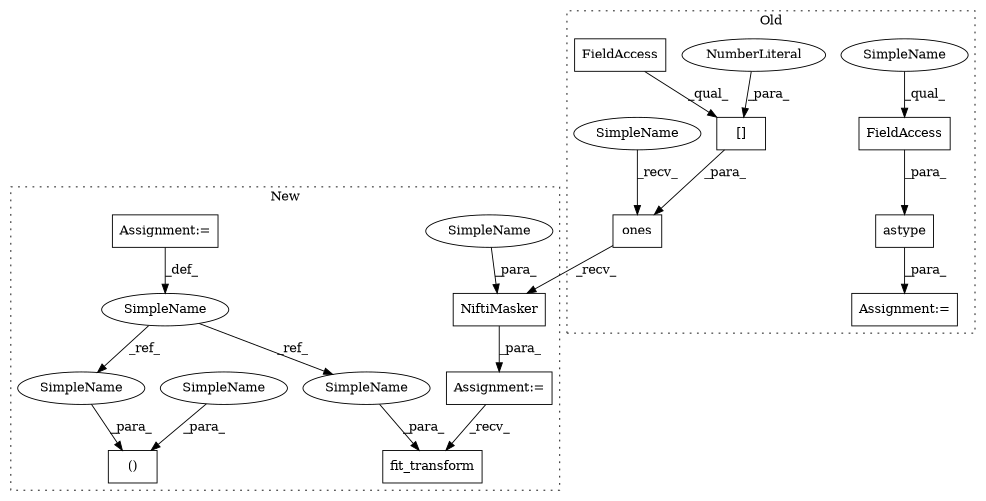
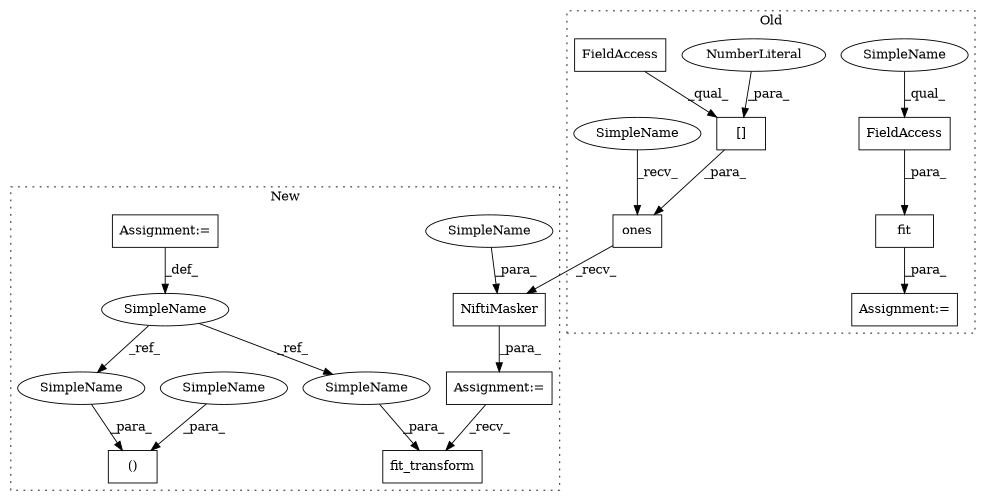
(905, 231) -> (905, 231)
